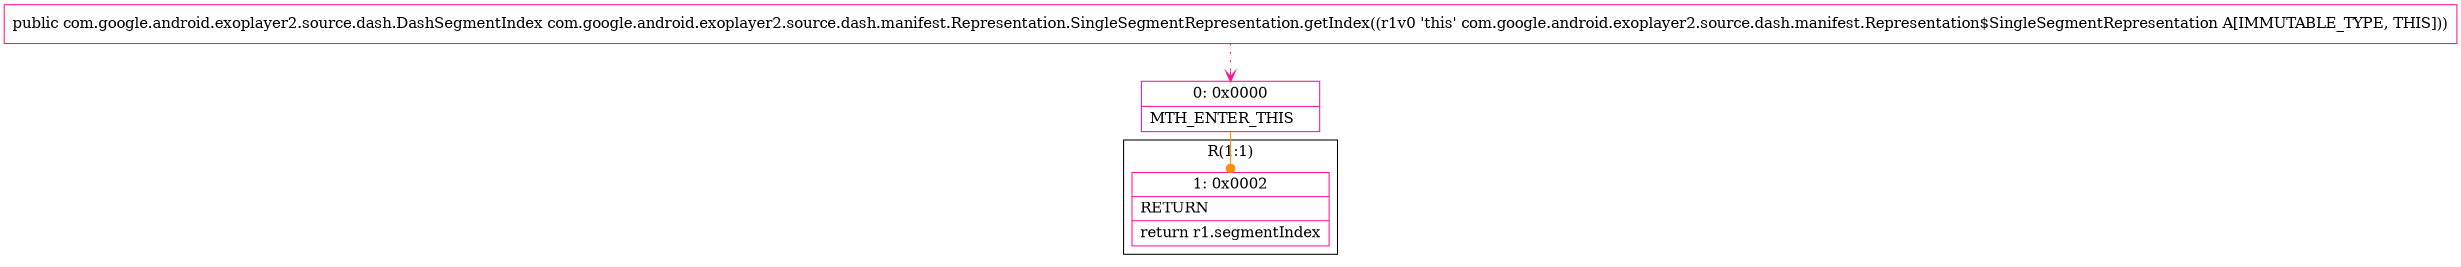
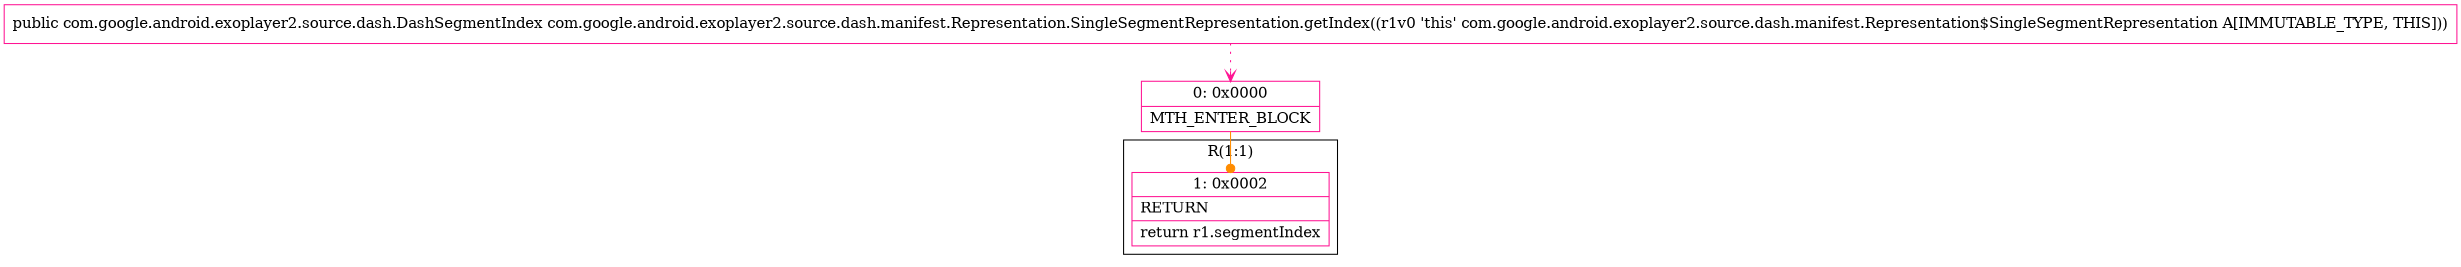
(1222, 118) -> (1231, 118)
